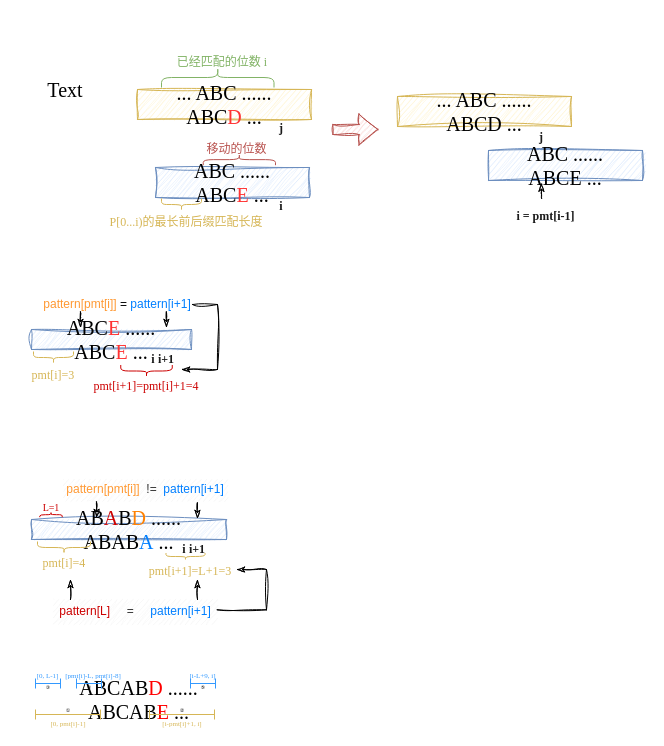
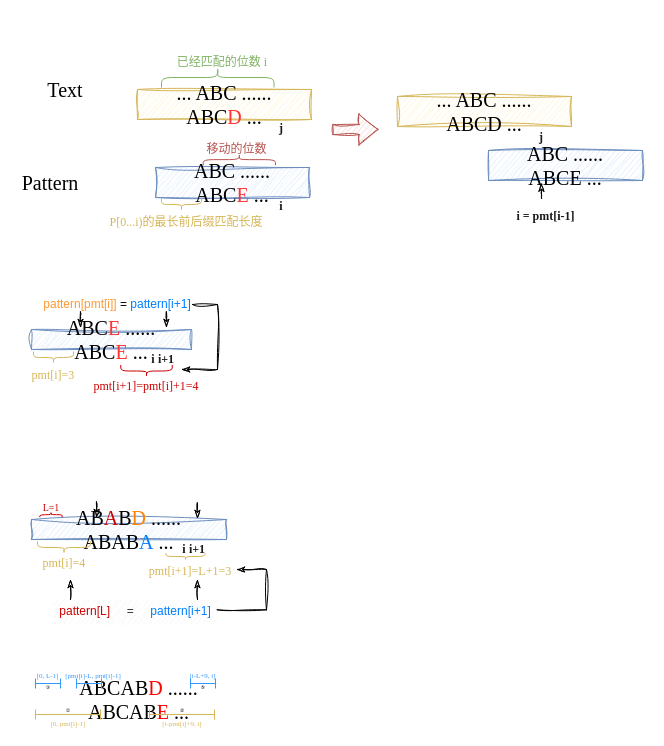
none -> (51, 183)
(146, 490) -> none
(94, 671) -> (94, 671)
(183, 719) -> (183, 719)
